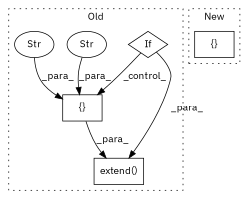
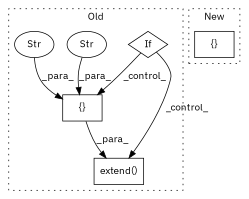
(187, 108) -> (187, 108)
